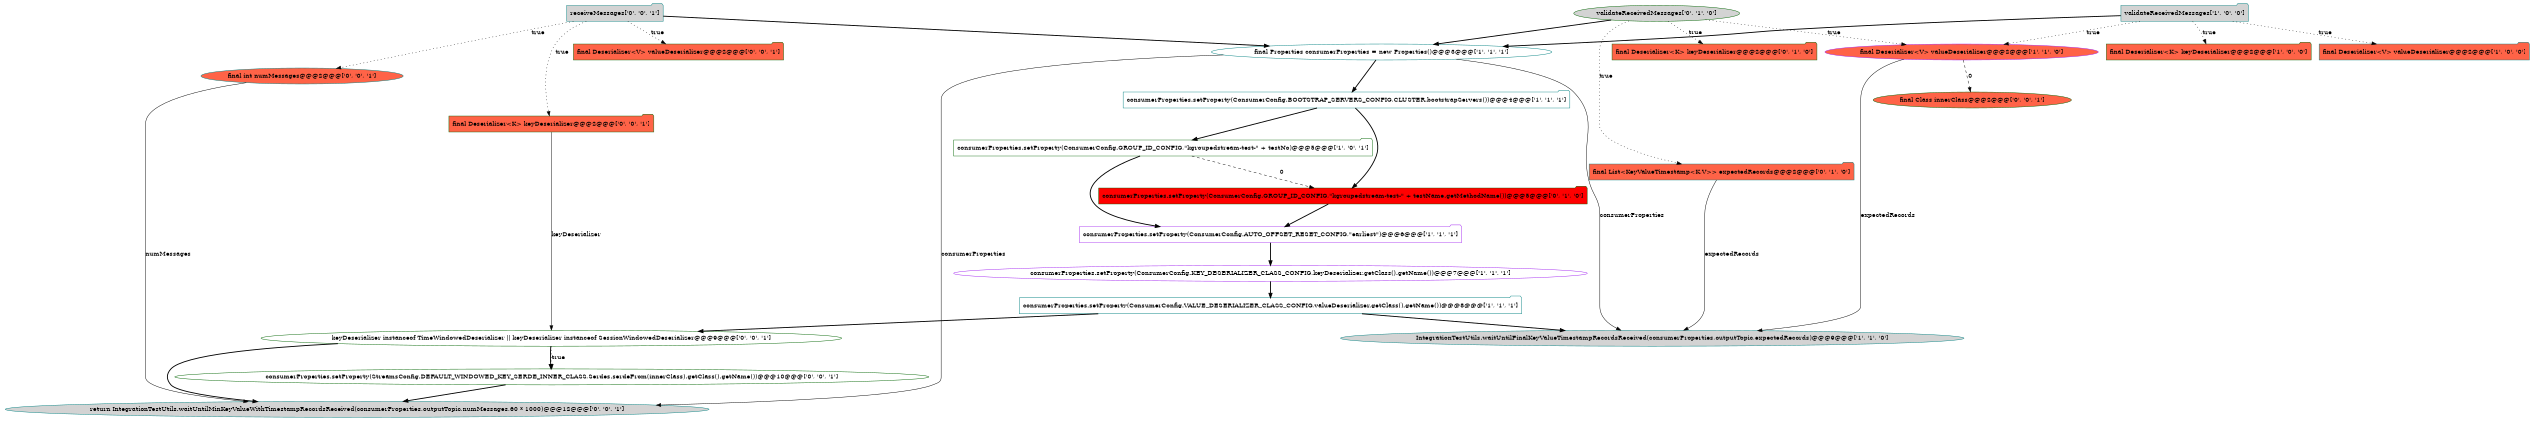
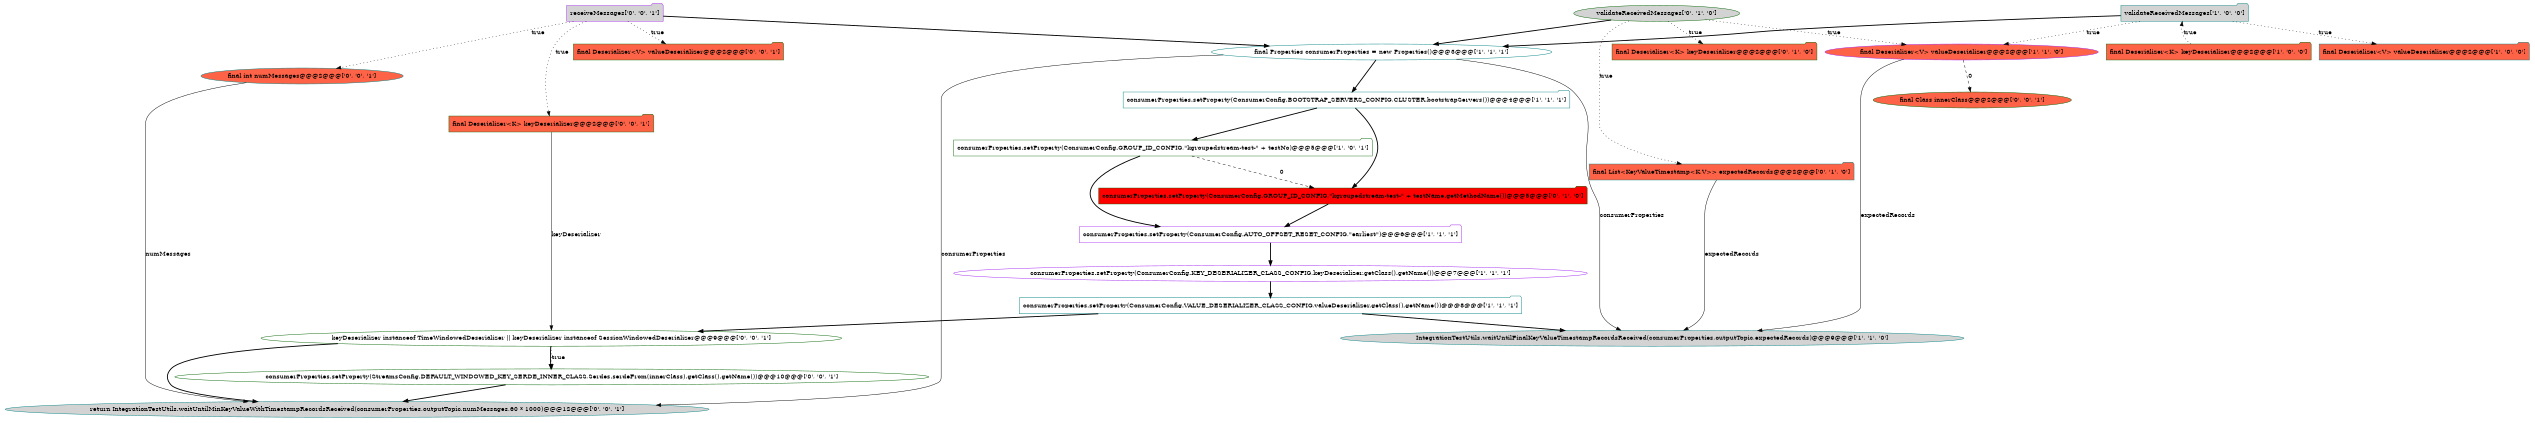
(615, 13) -> (615, 13)
(2199, 30) -> (2184, 36)
